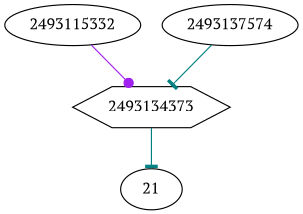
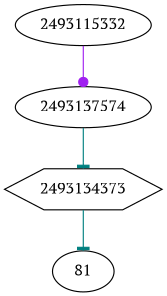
(108, 62) -> (83, 62)
(151, 189) -> (83, 271)
